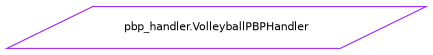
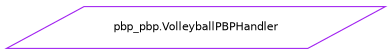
(216, 28) -> (196, 28)
